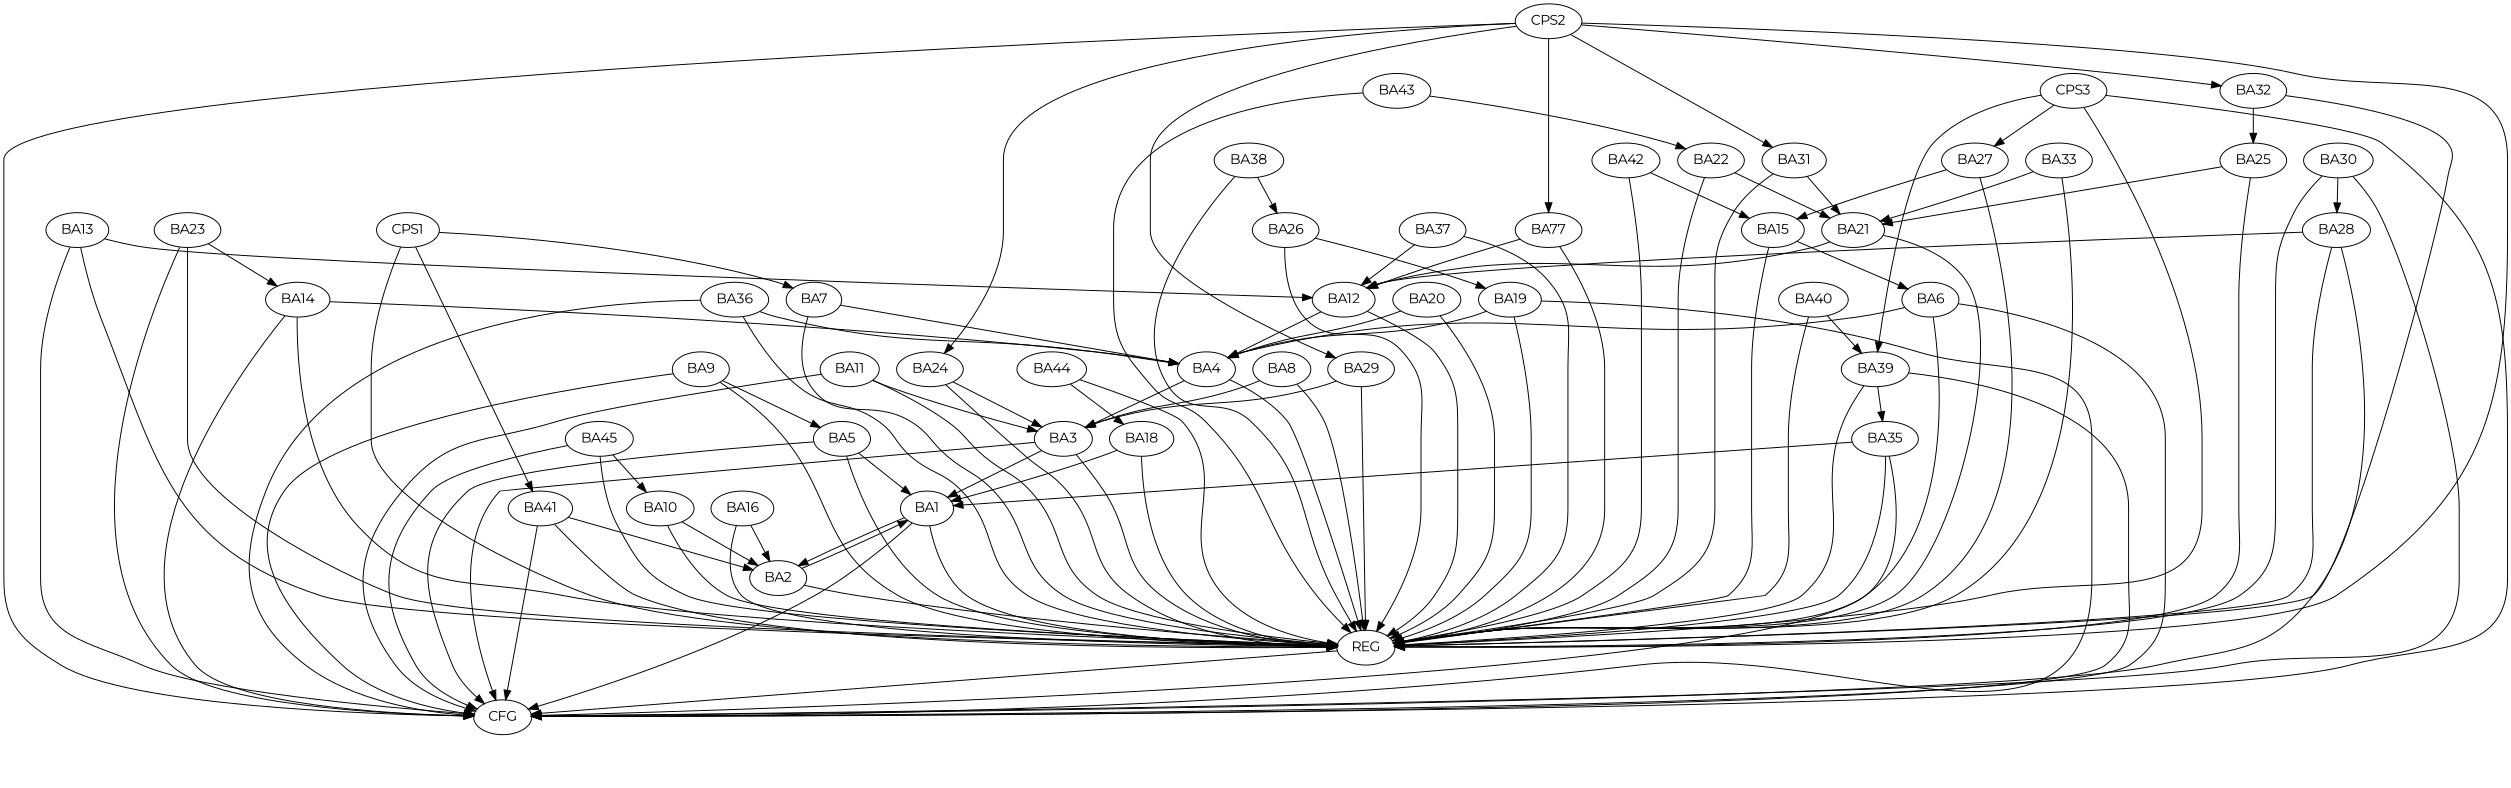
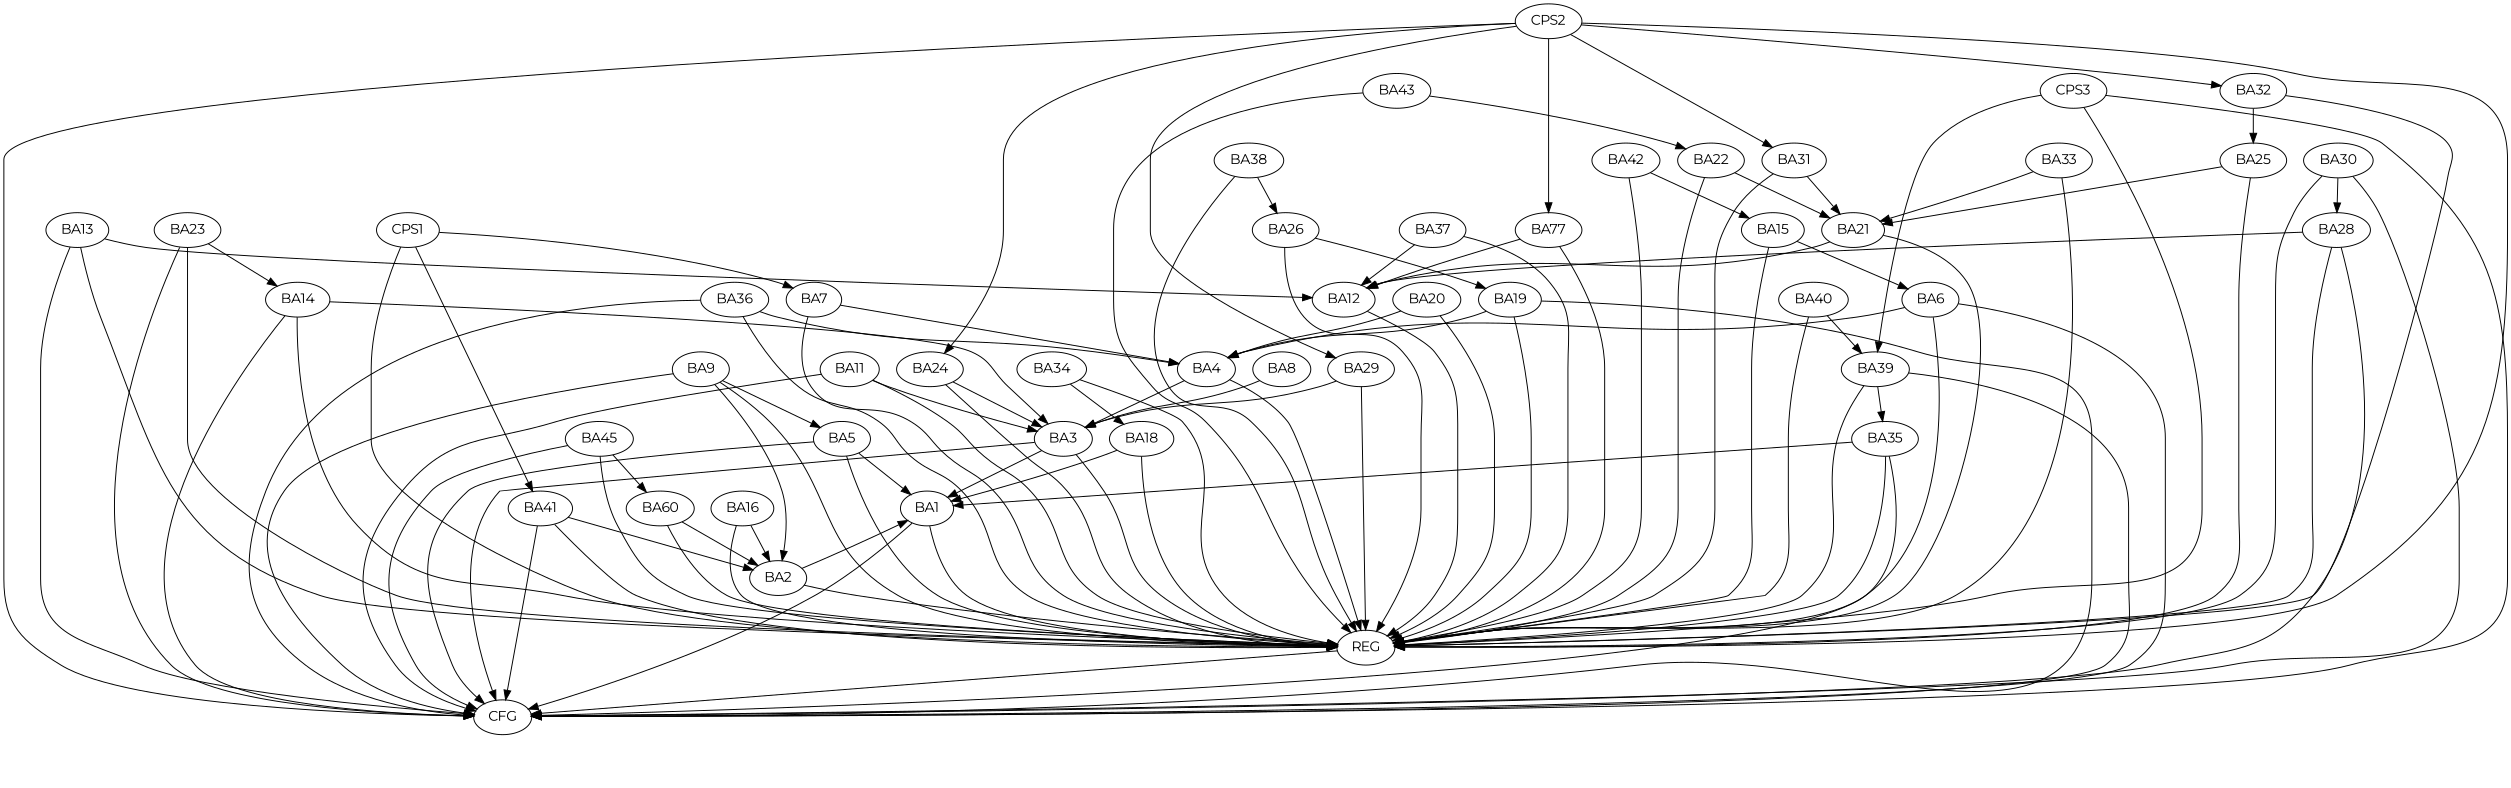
(1975, 160) -> none
(729, 322) -> (699, 320)
(1287, 328) -> none
(1052, 369) -> (1052, 369)
(1344, 497) -> none
(660, 508) -> (660, 508)
(856, 539) -> (769, 460)
